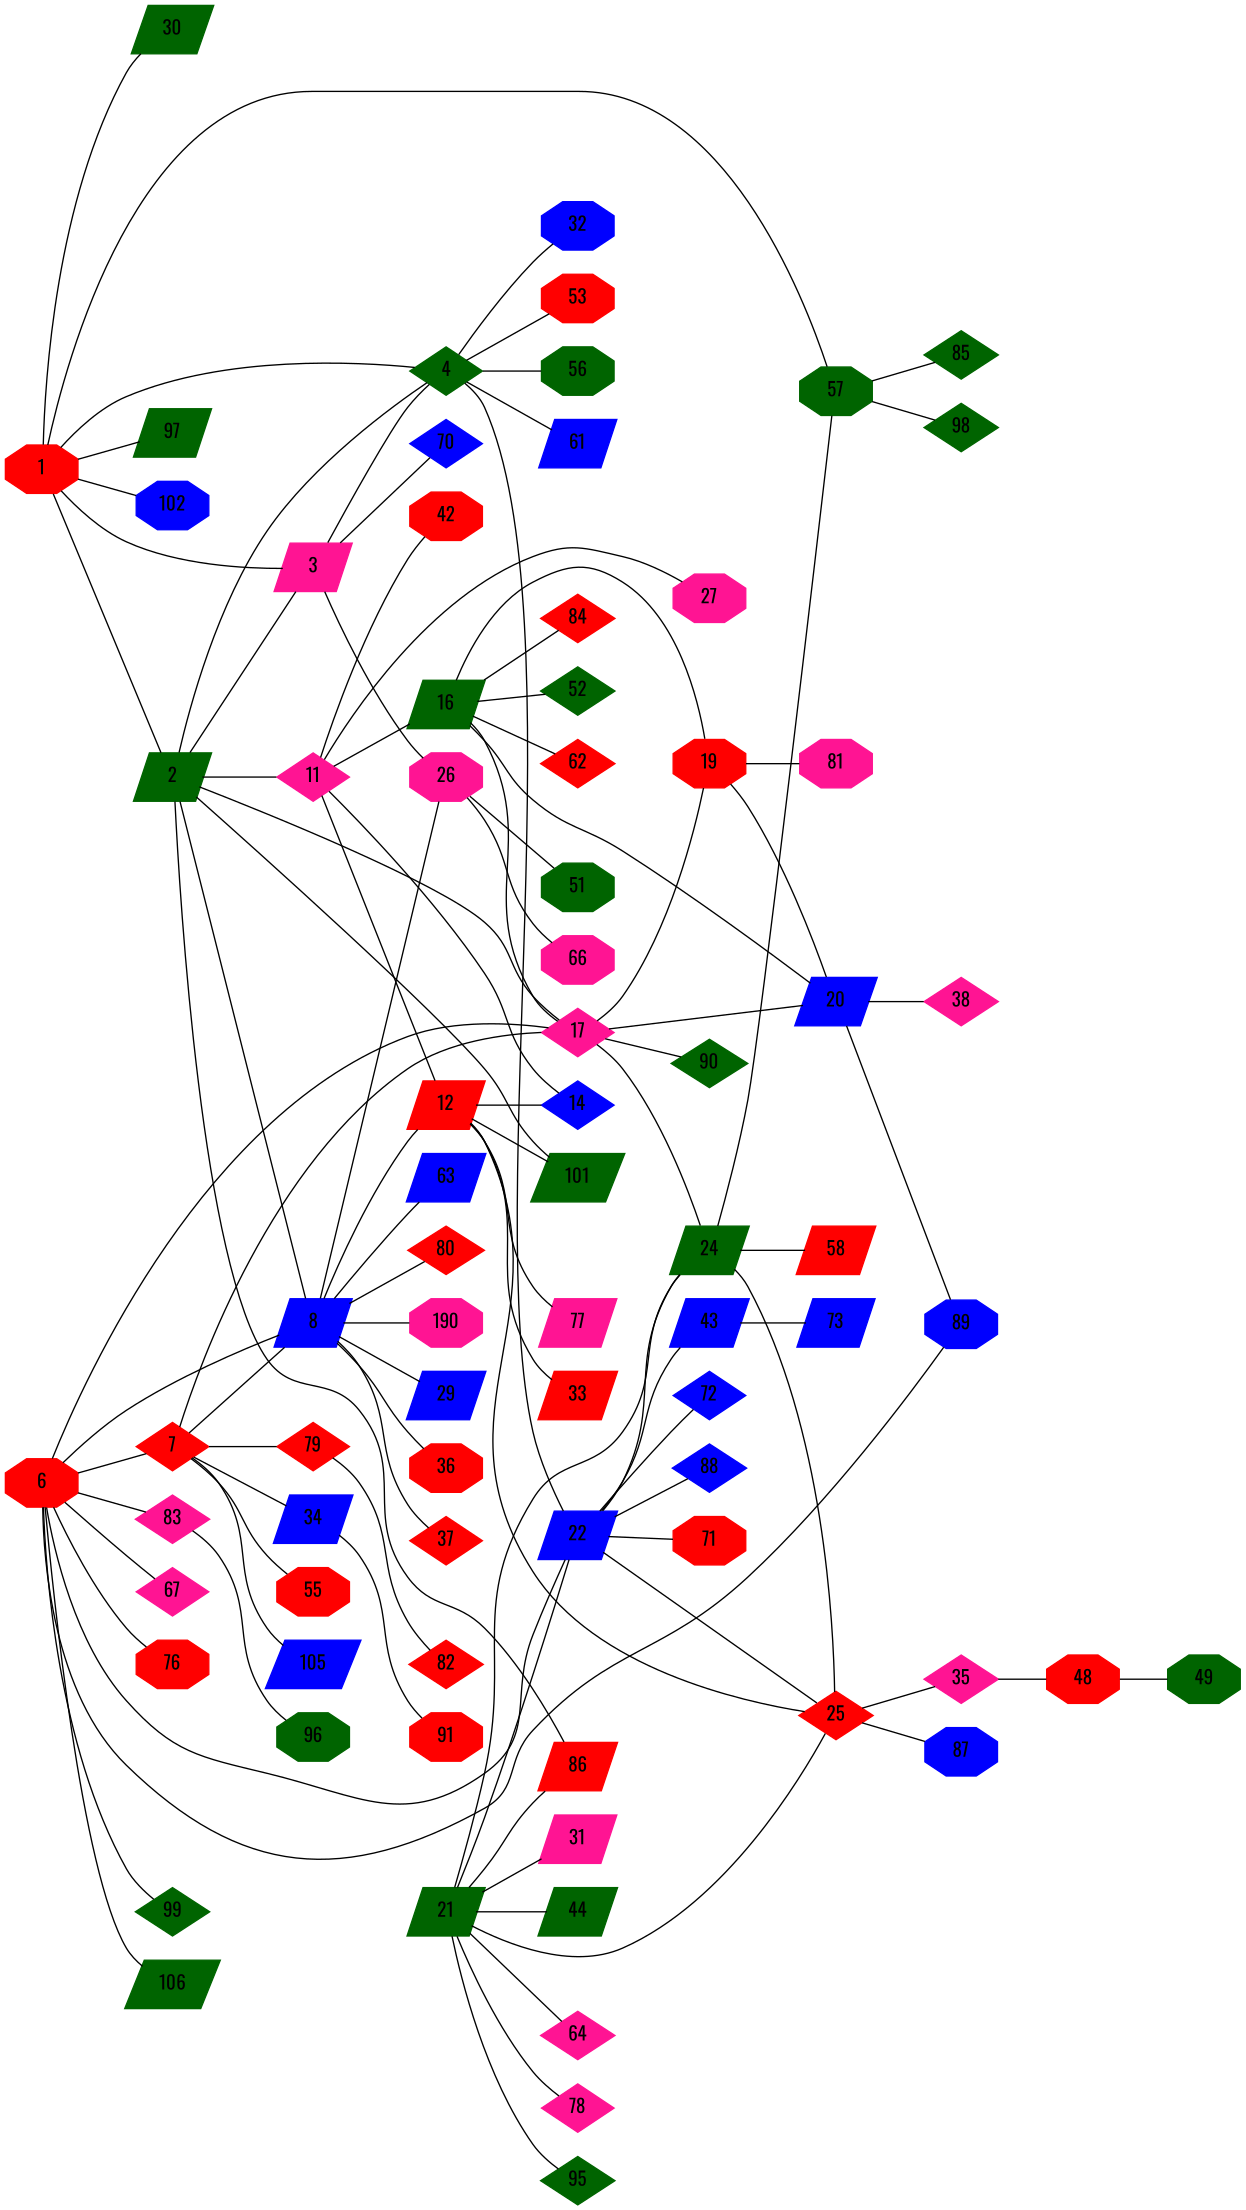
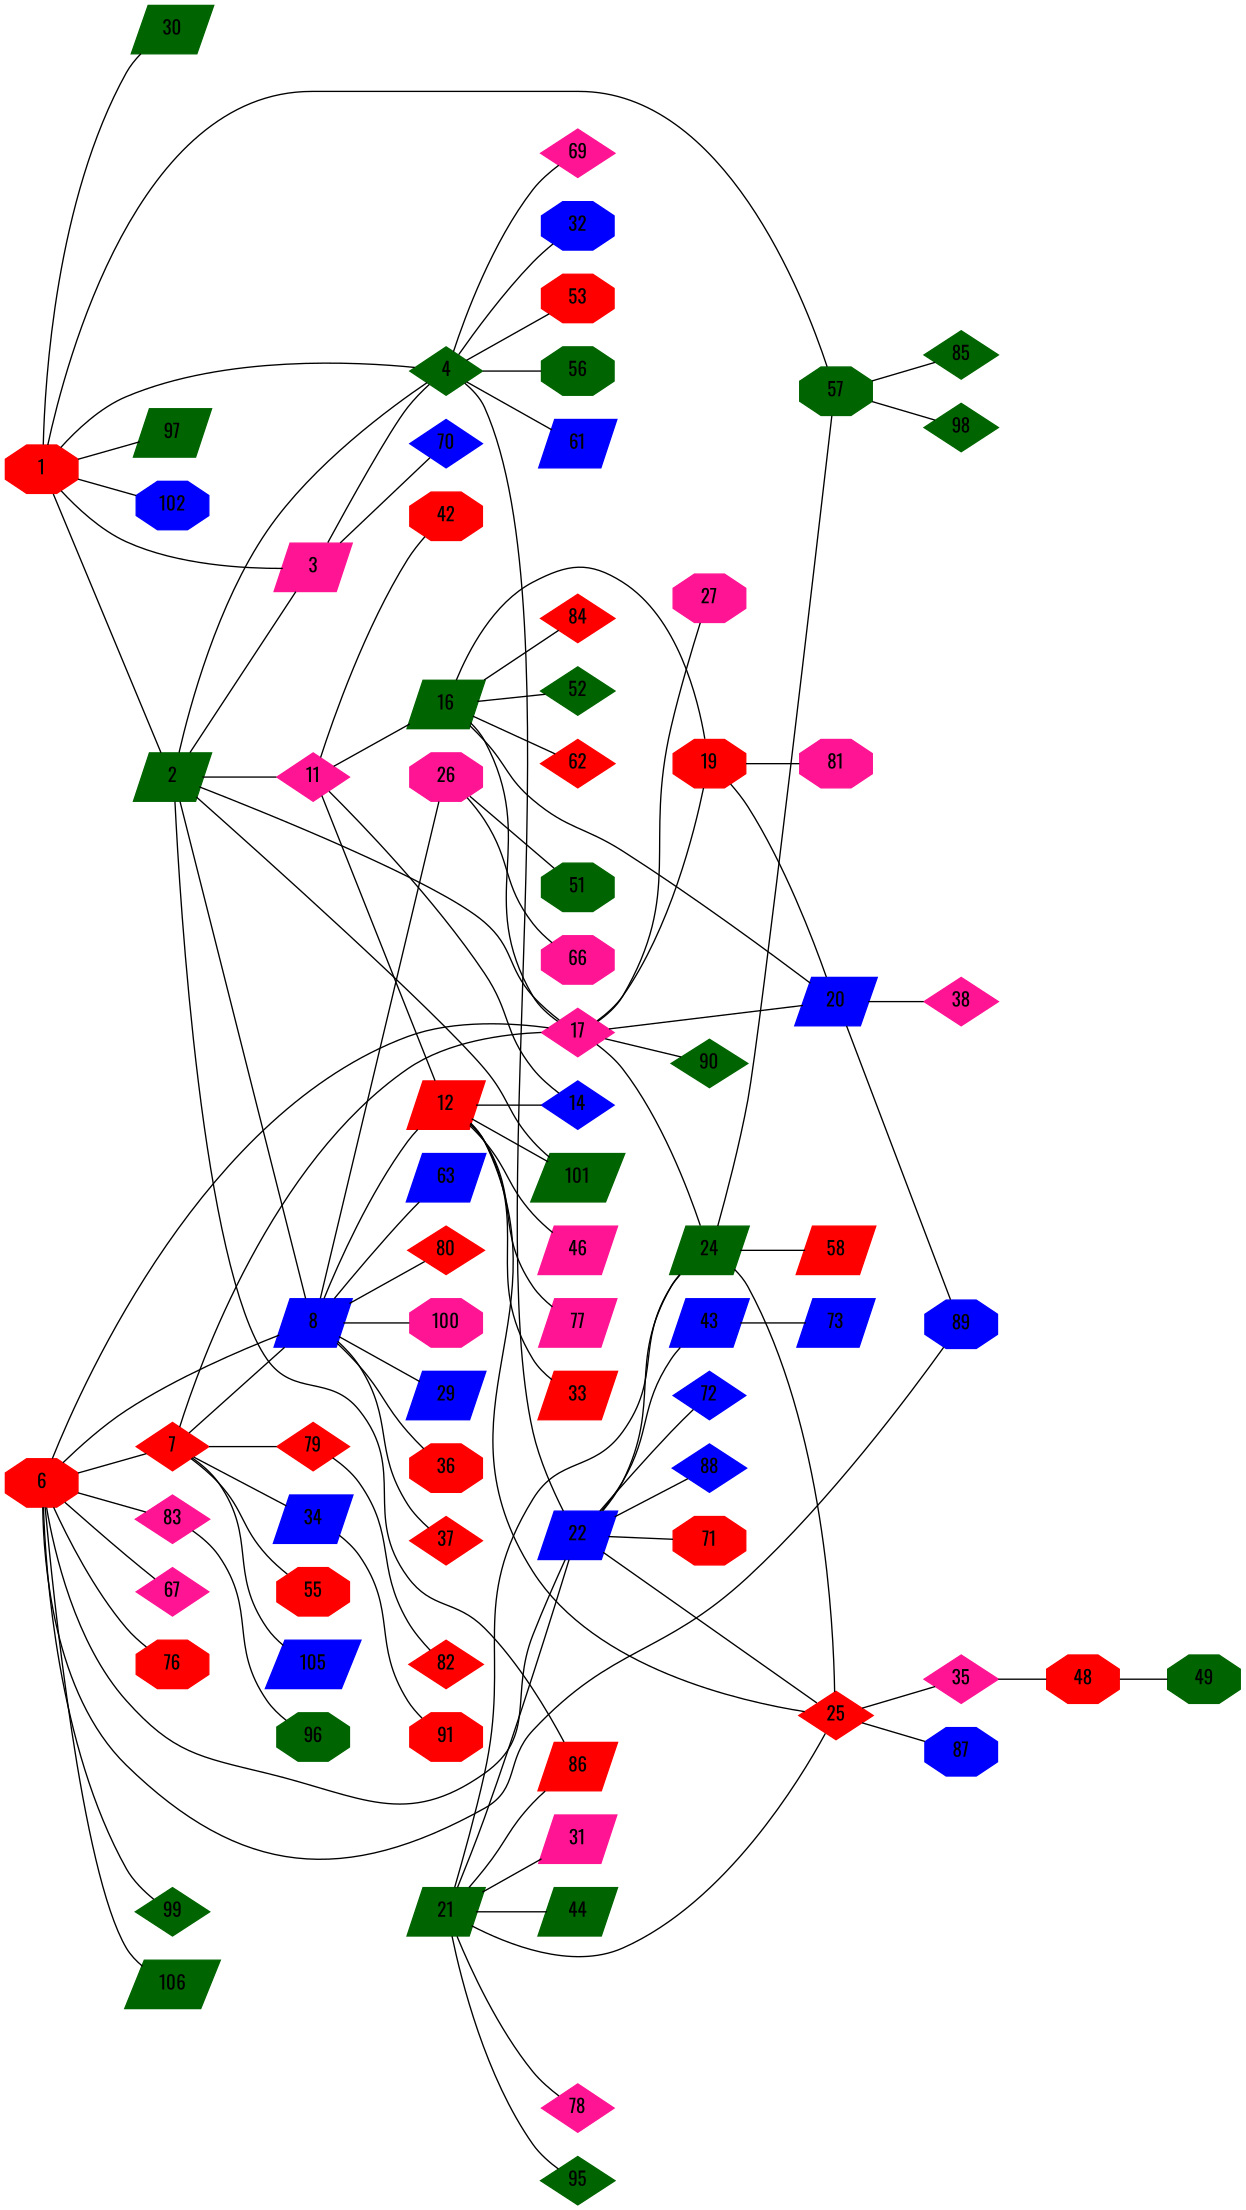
none -> (578, 153)
(472, 590) -> (660, 828)
(368, 679) -> none
none -> (578, 1250)
(446, 1323) -> (446, 1323)
(578, 2035) -> none
